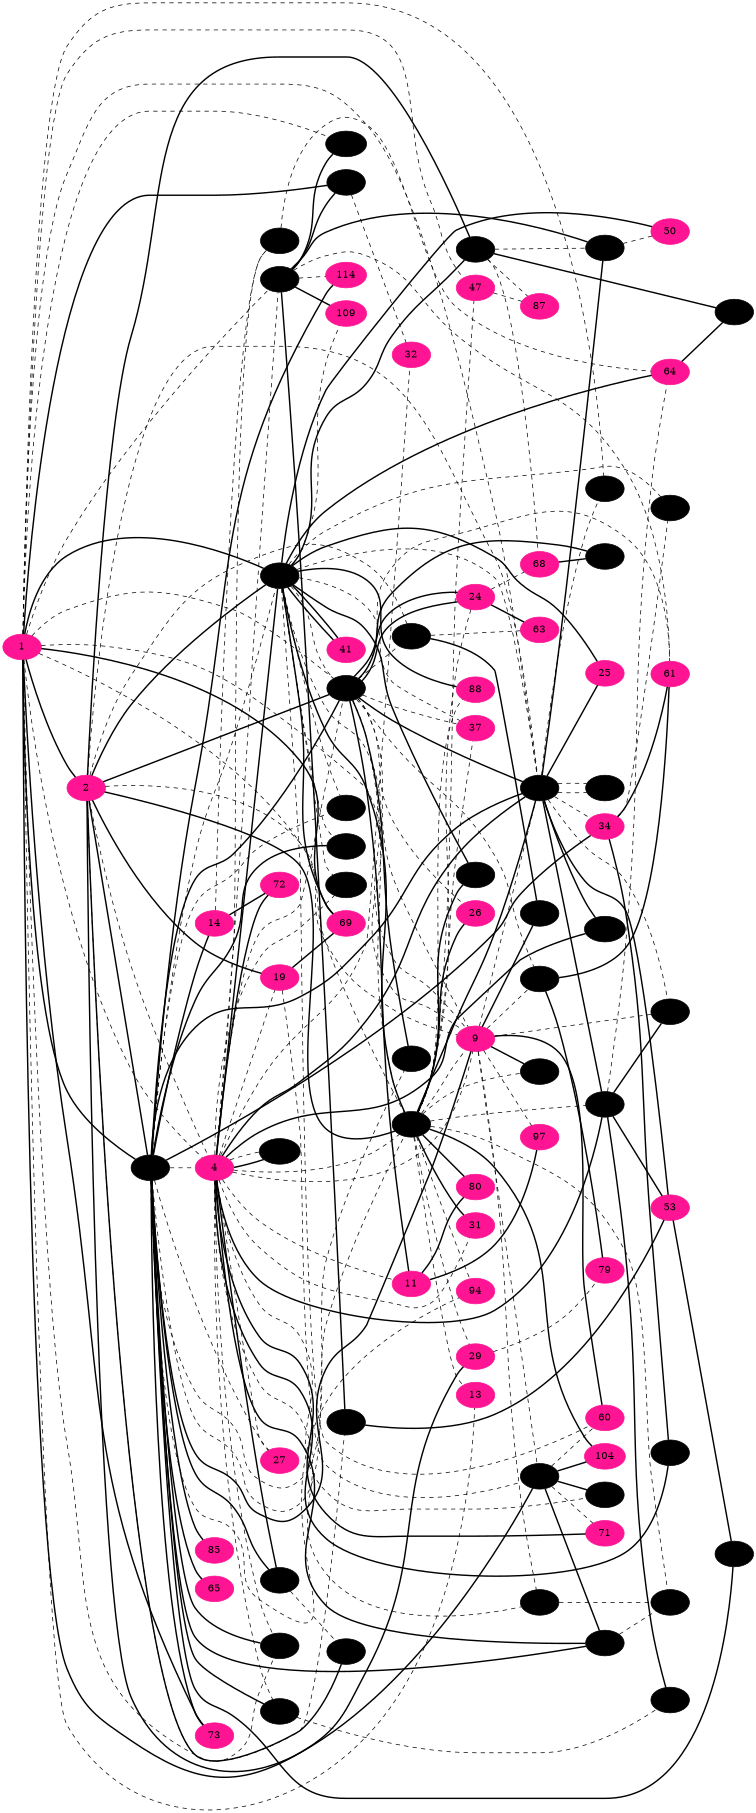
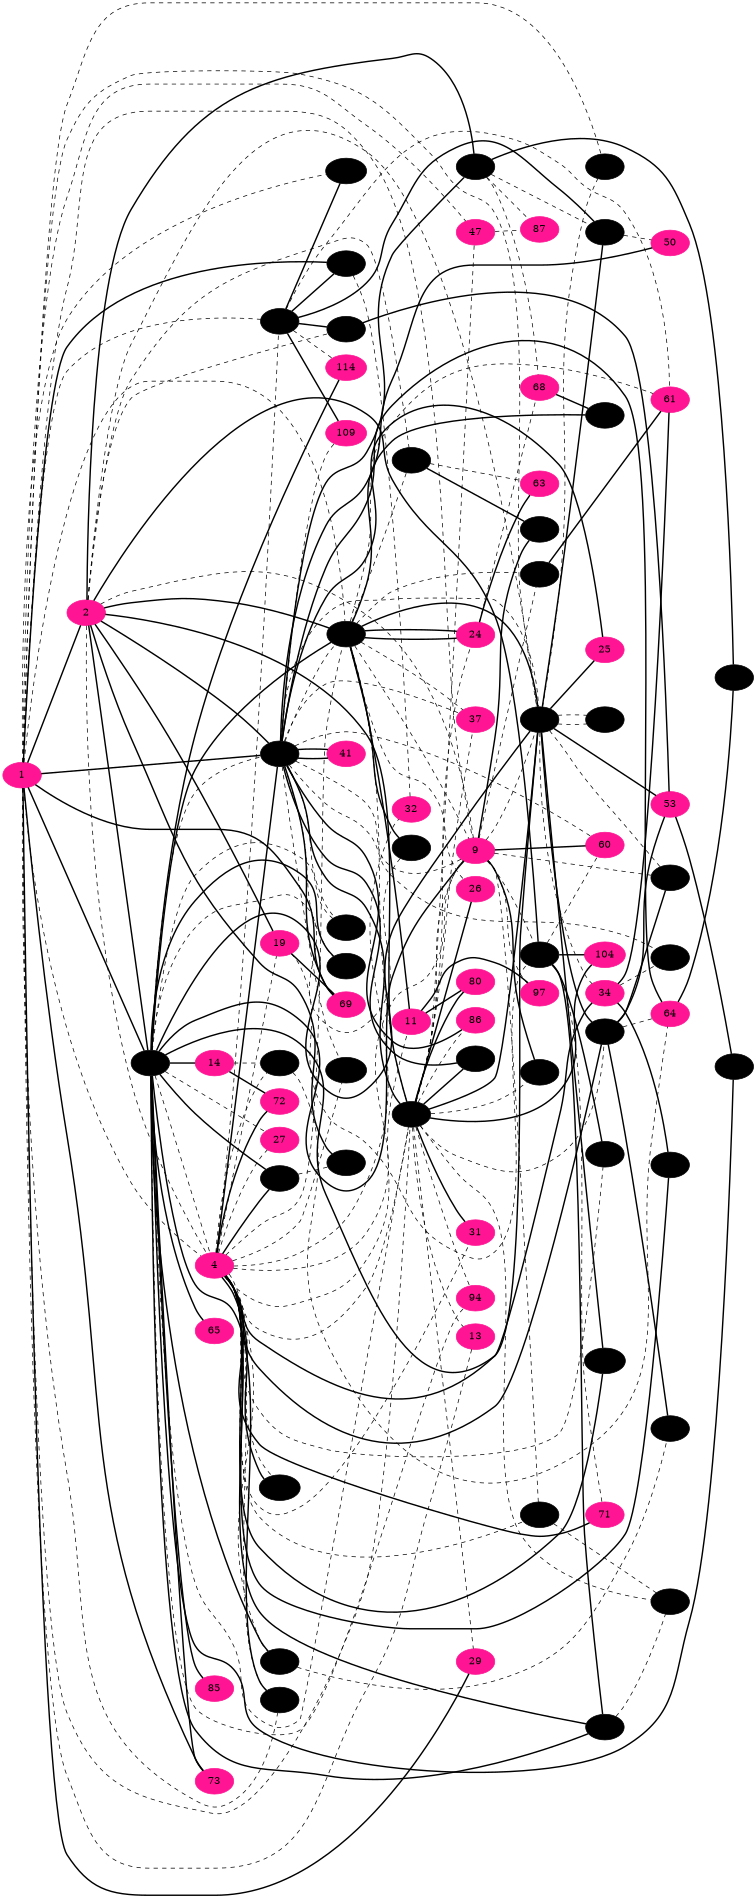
(476, 690) -> (476, 1020)
(605, 1270) -> none
